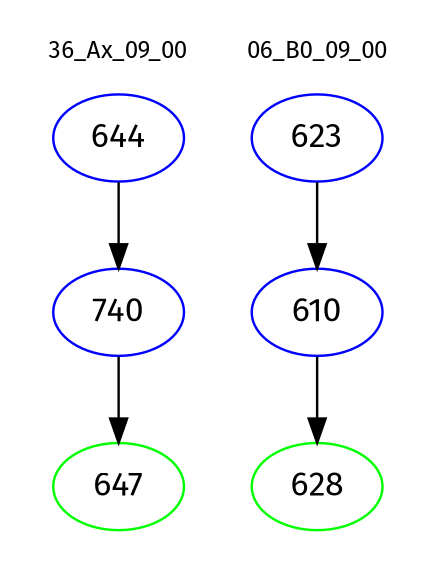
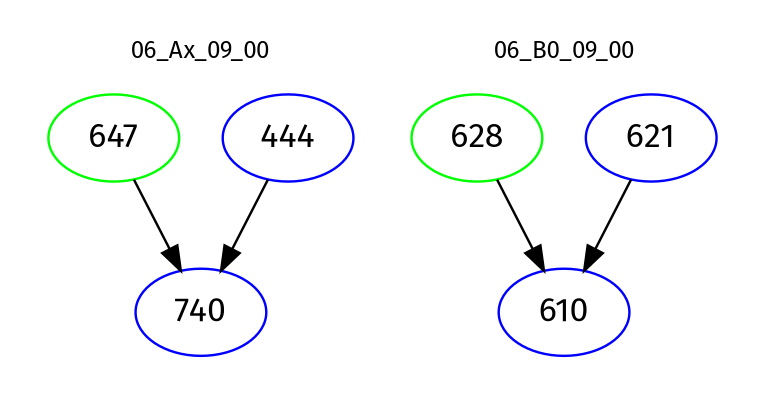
(119, 52) -> (201, 52)
(119, 138) -> (288, 138)
(317, 138) -> (651, 138)
(119, 388) -> (152, 214)
(317, 388) -> (515, 214)
